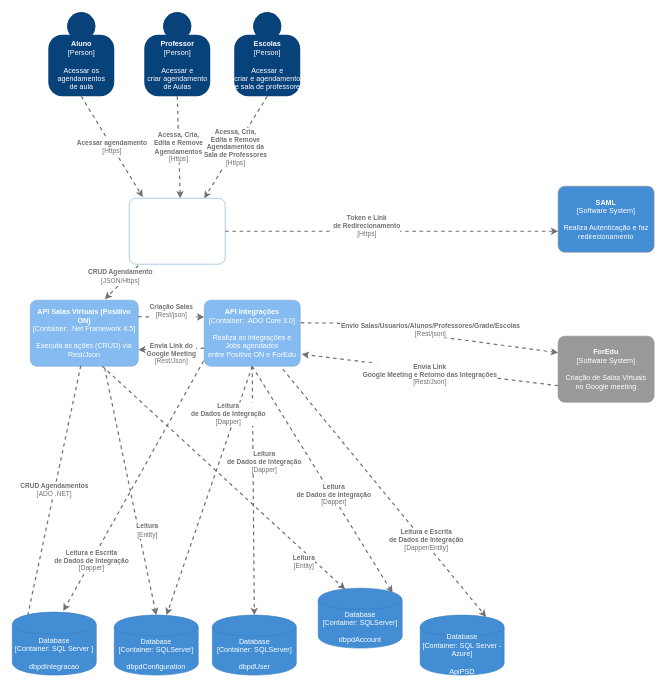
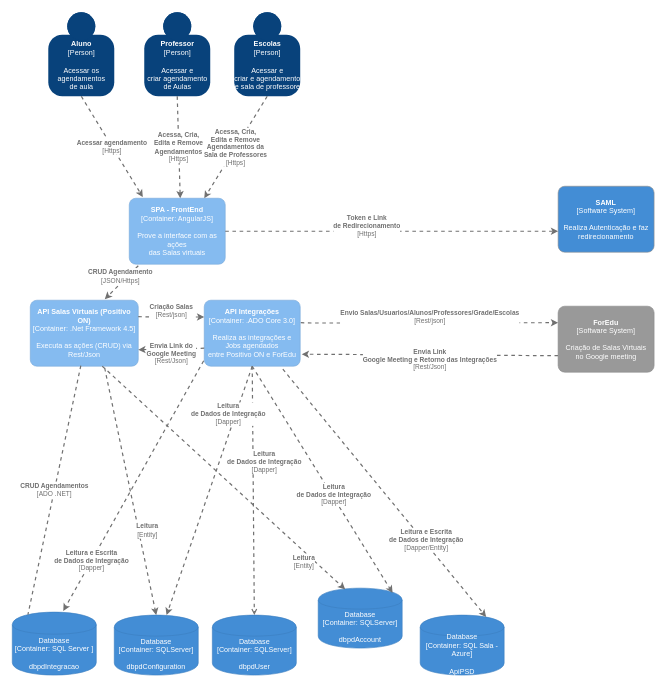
(177, 231) -> (177, 231)
(606, 369) -> (606, 339)
(254, 608) -> (254, 609)
(462, 654) -> (462, 654)
